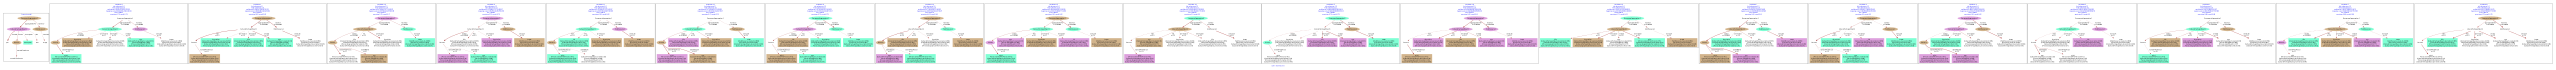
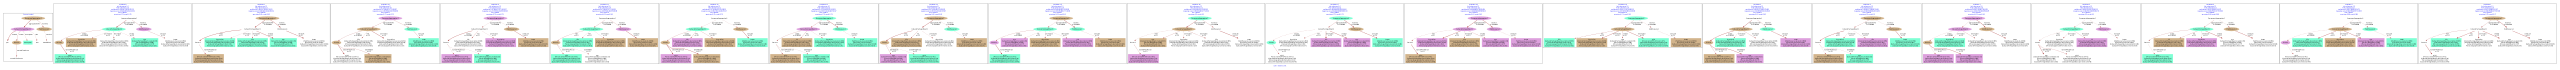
(45, 43) -> (47, 43)
